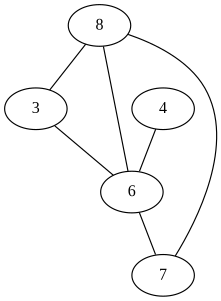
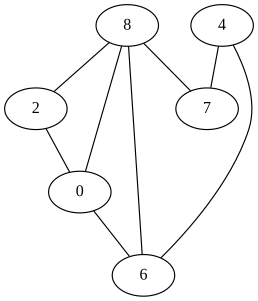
(36, 109) -> (80, 192)
none -> (36, 109)
(147, 233) -> (215, 67)
